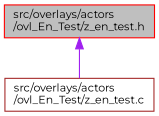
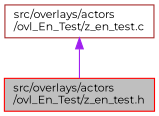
(79, 64) -> (79, 64)
